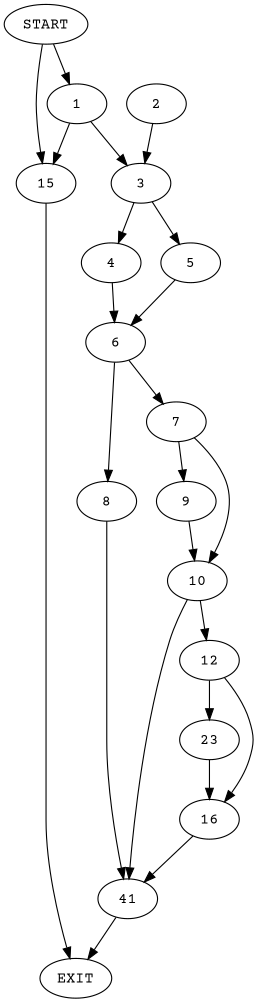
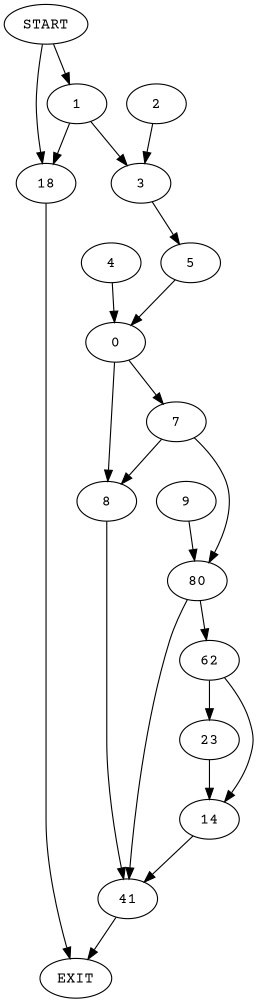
(46, 183) -> (46, 183)
(128, 218) -> none
(116, 342) -> (116, 342)
(181, 456) -> (145, 457)
(197, 581) -> (197, 581)
(209, 660) -> (209, 660)
(209, 819) -> (209, 819)
